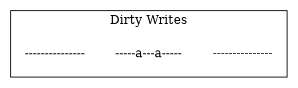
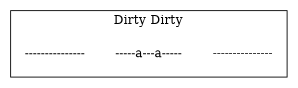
(149, 21) -> (149, 21)
